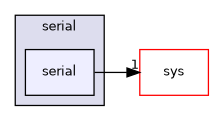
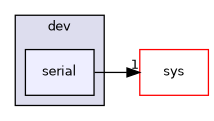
(60, 27) -> (60, 27)
